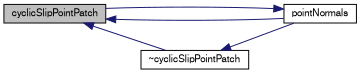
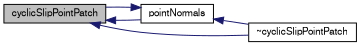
(262, 35) -> (236, 22)
